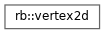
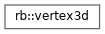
(52, 17) -> (52, 17)
